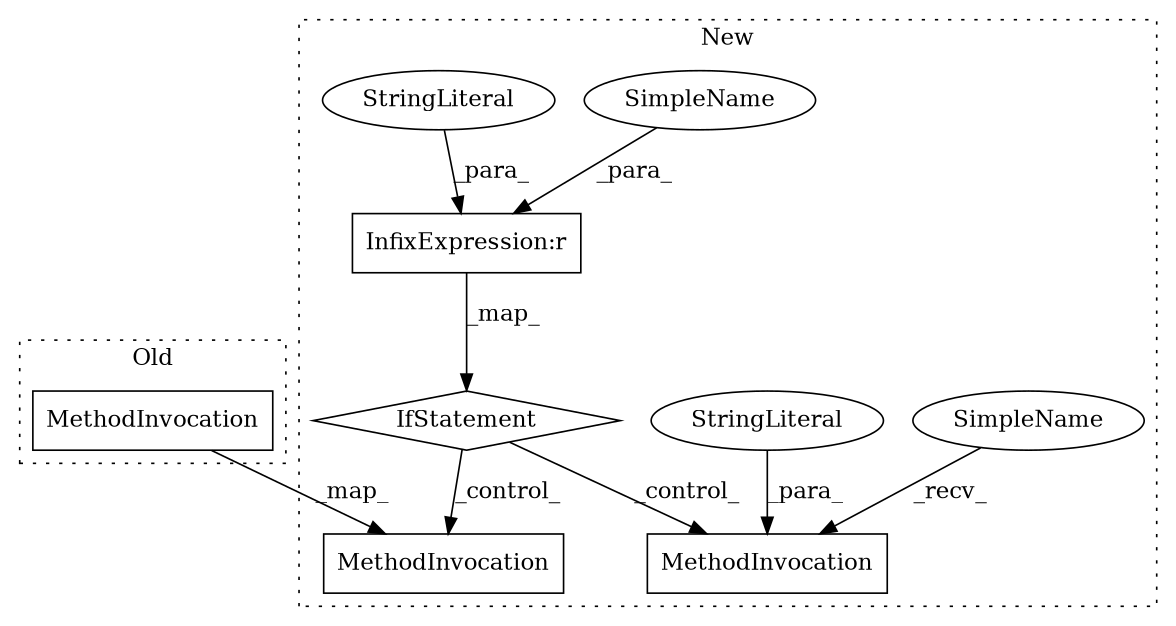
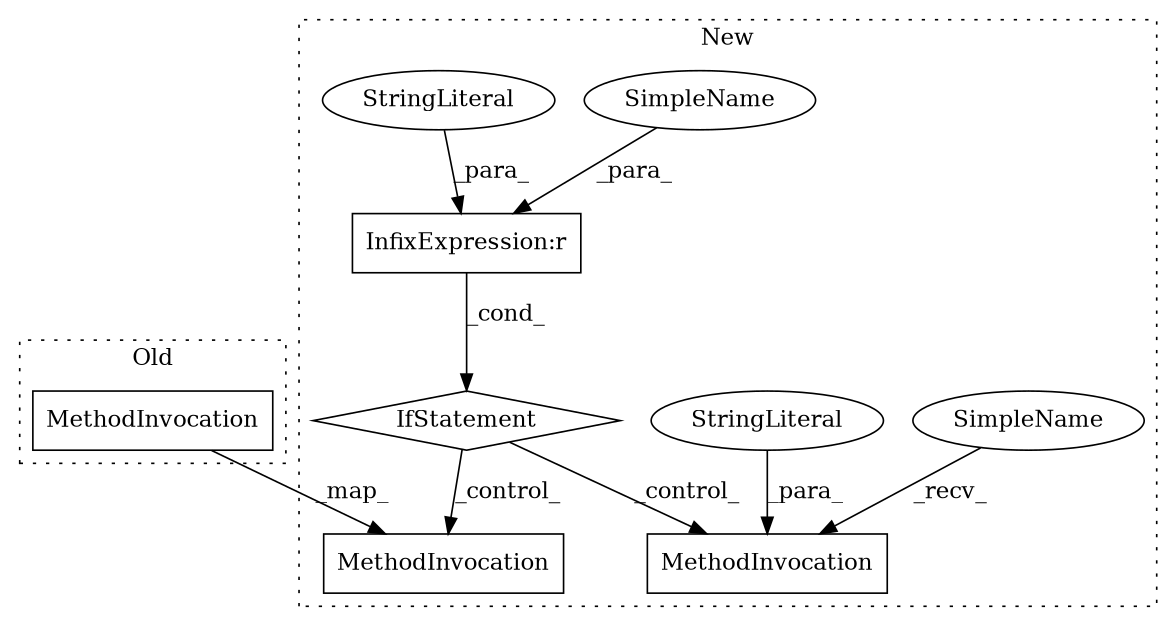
(504, 315) -> (506, 315)
